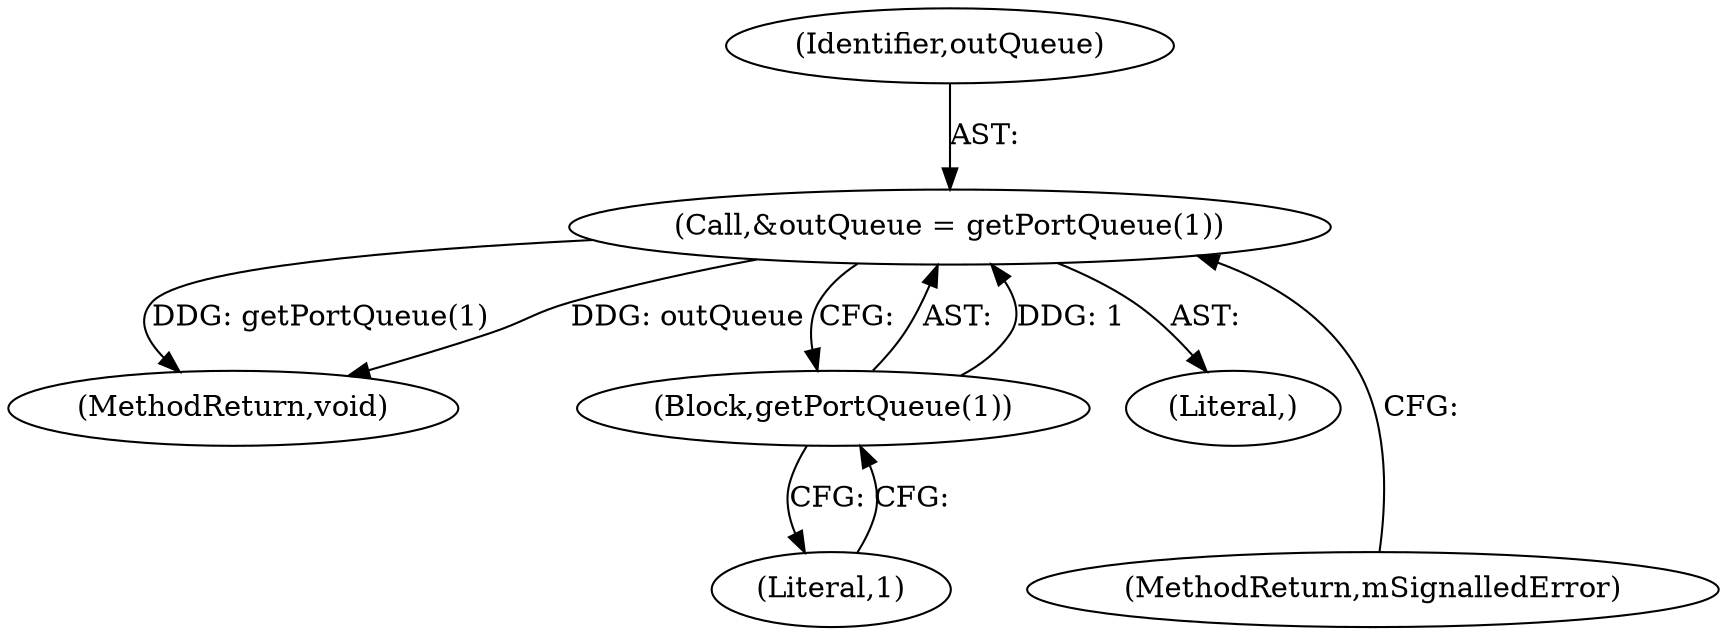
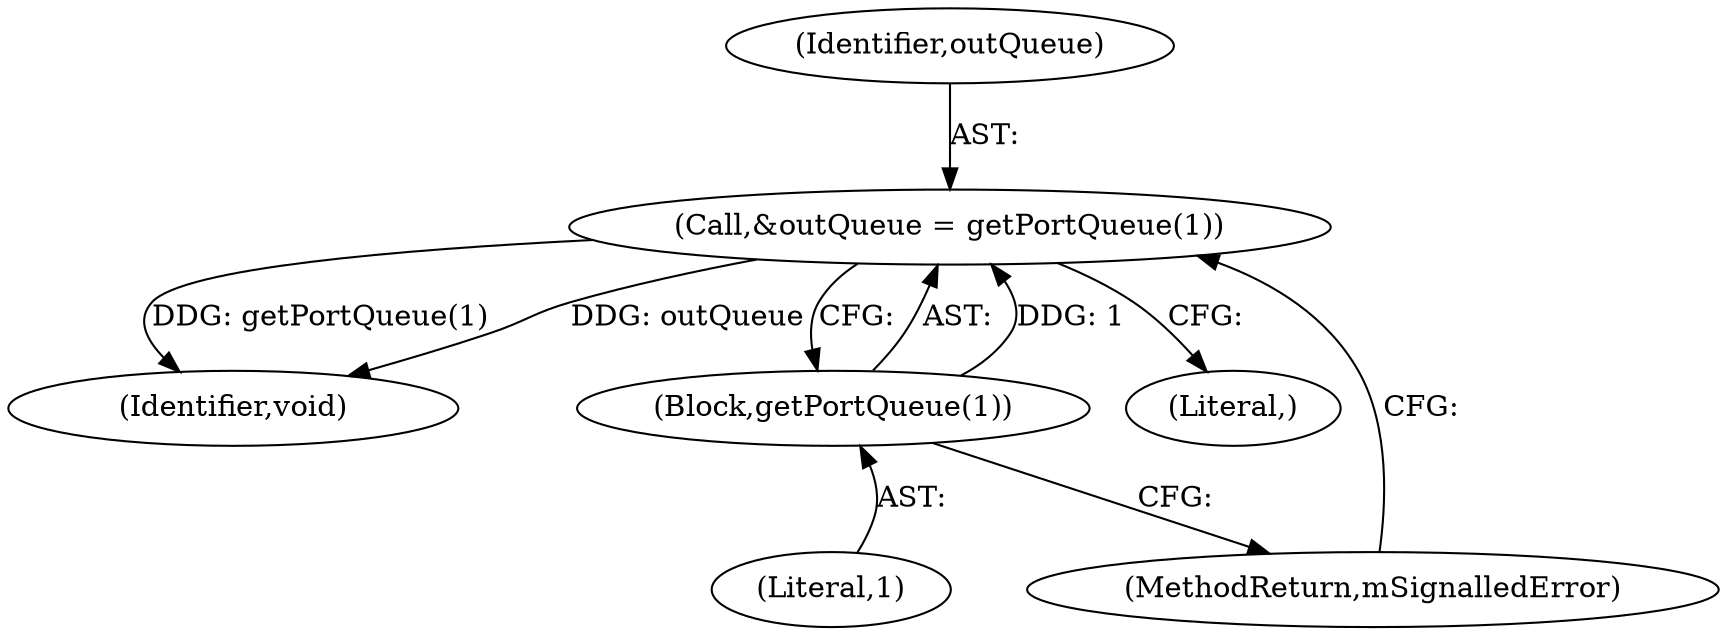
(1210, 318) -> (1210, 318)
(233, 408) -> (233, 408)
(789, 488) -> (1091, 495)
(917, 499) -> (917, 499)
